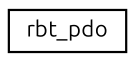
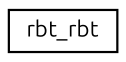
(68, 31) -> (63, 31)
